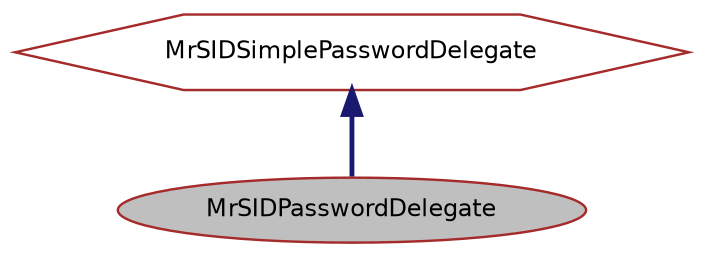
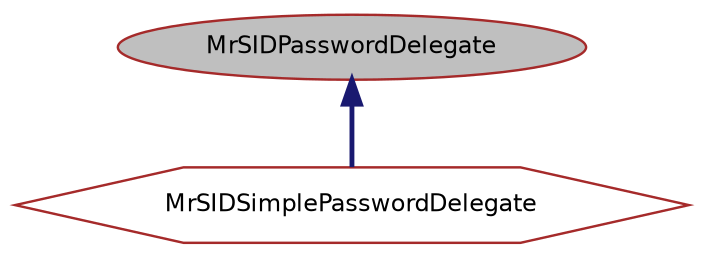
(352, 146) -> (352, 136)
